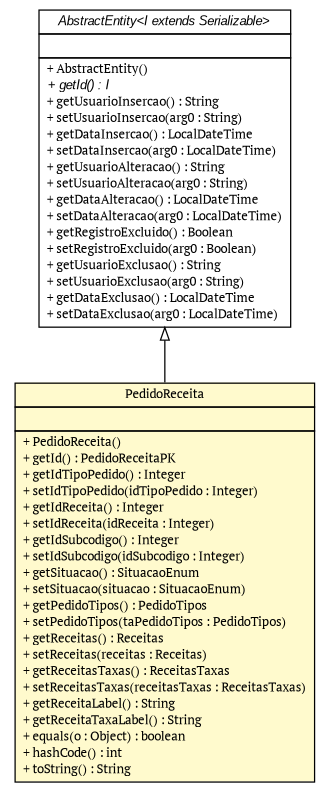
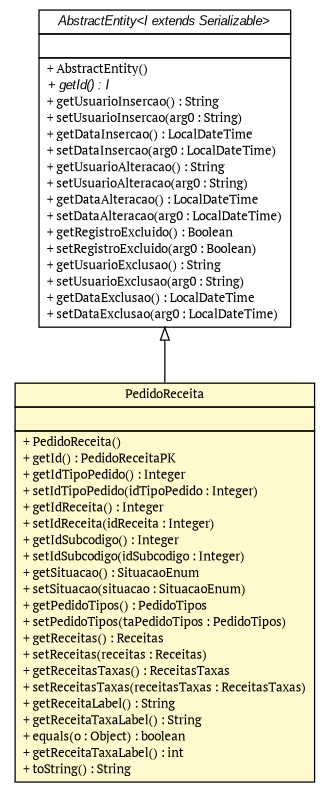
(73, 753) -> (104, 753)
